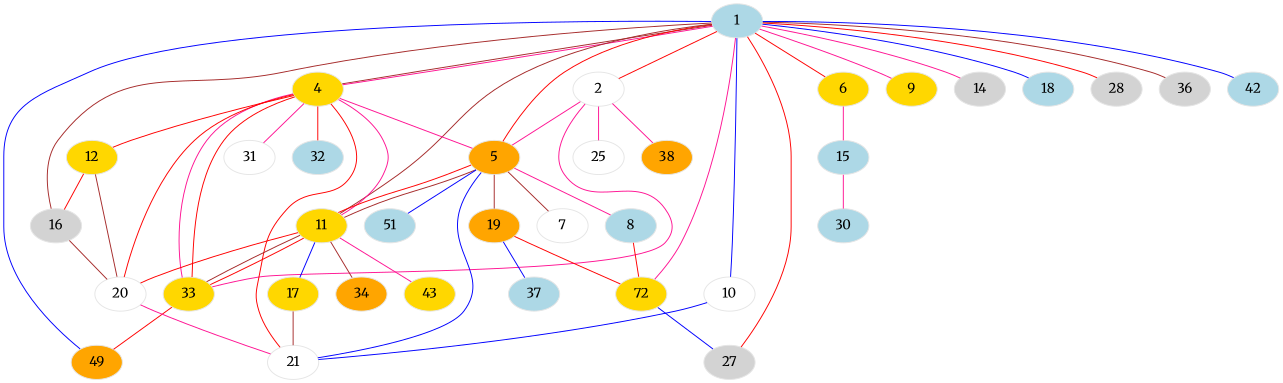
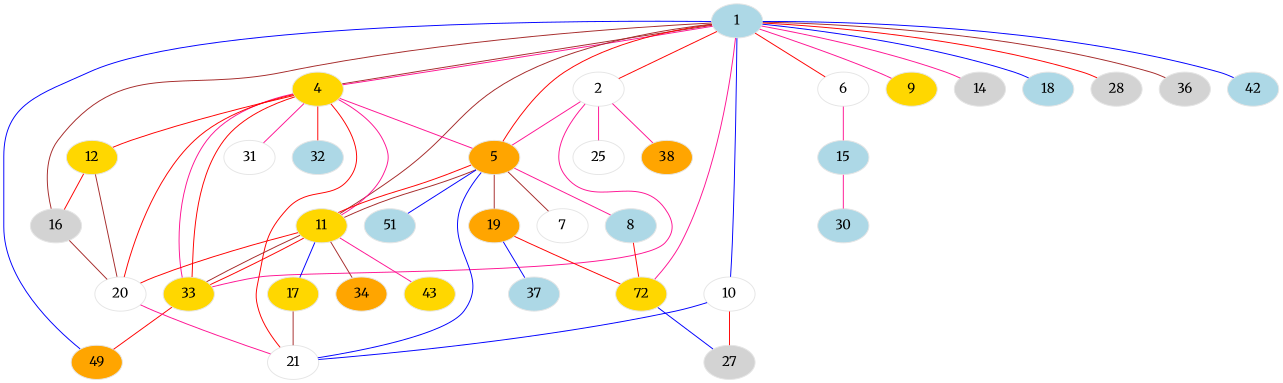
(843, 89) -> (843, 89)
(791, 193) -> (729, 328)
